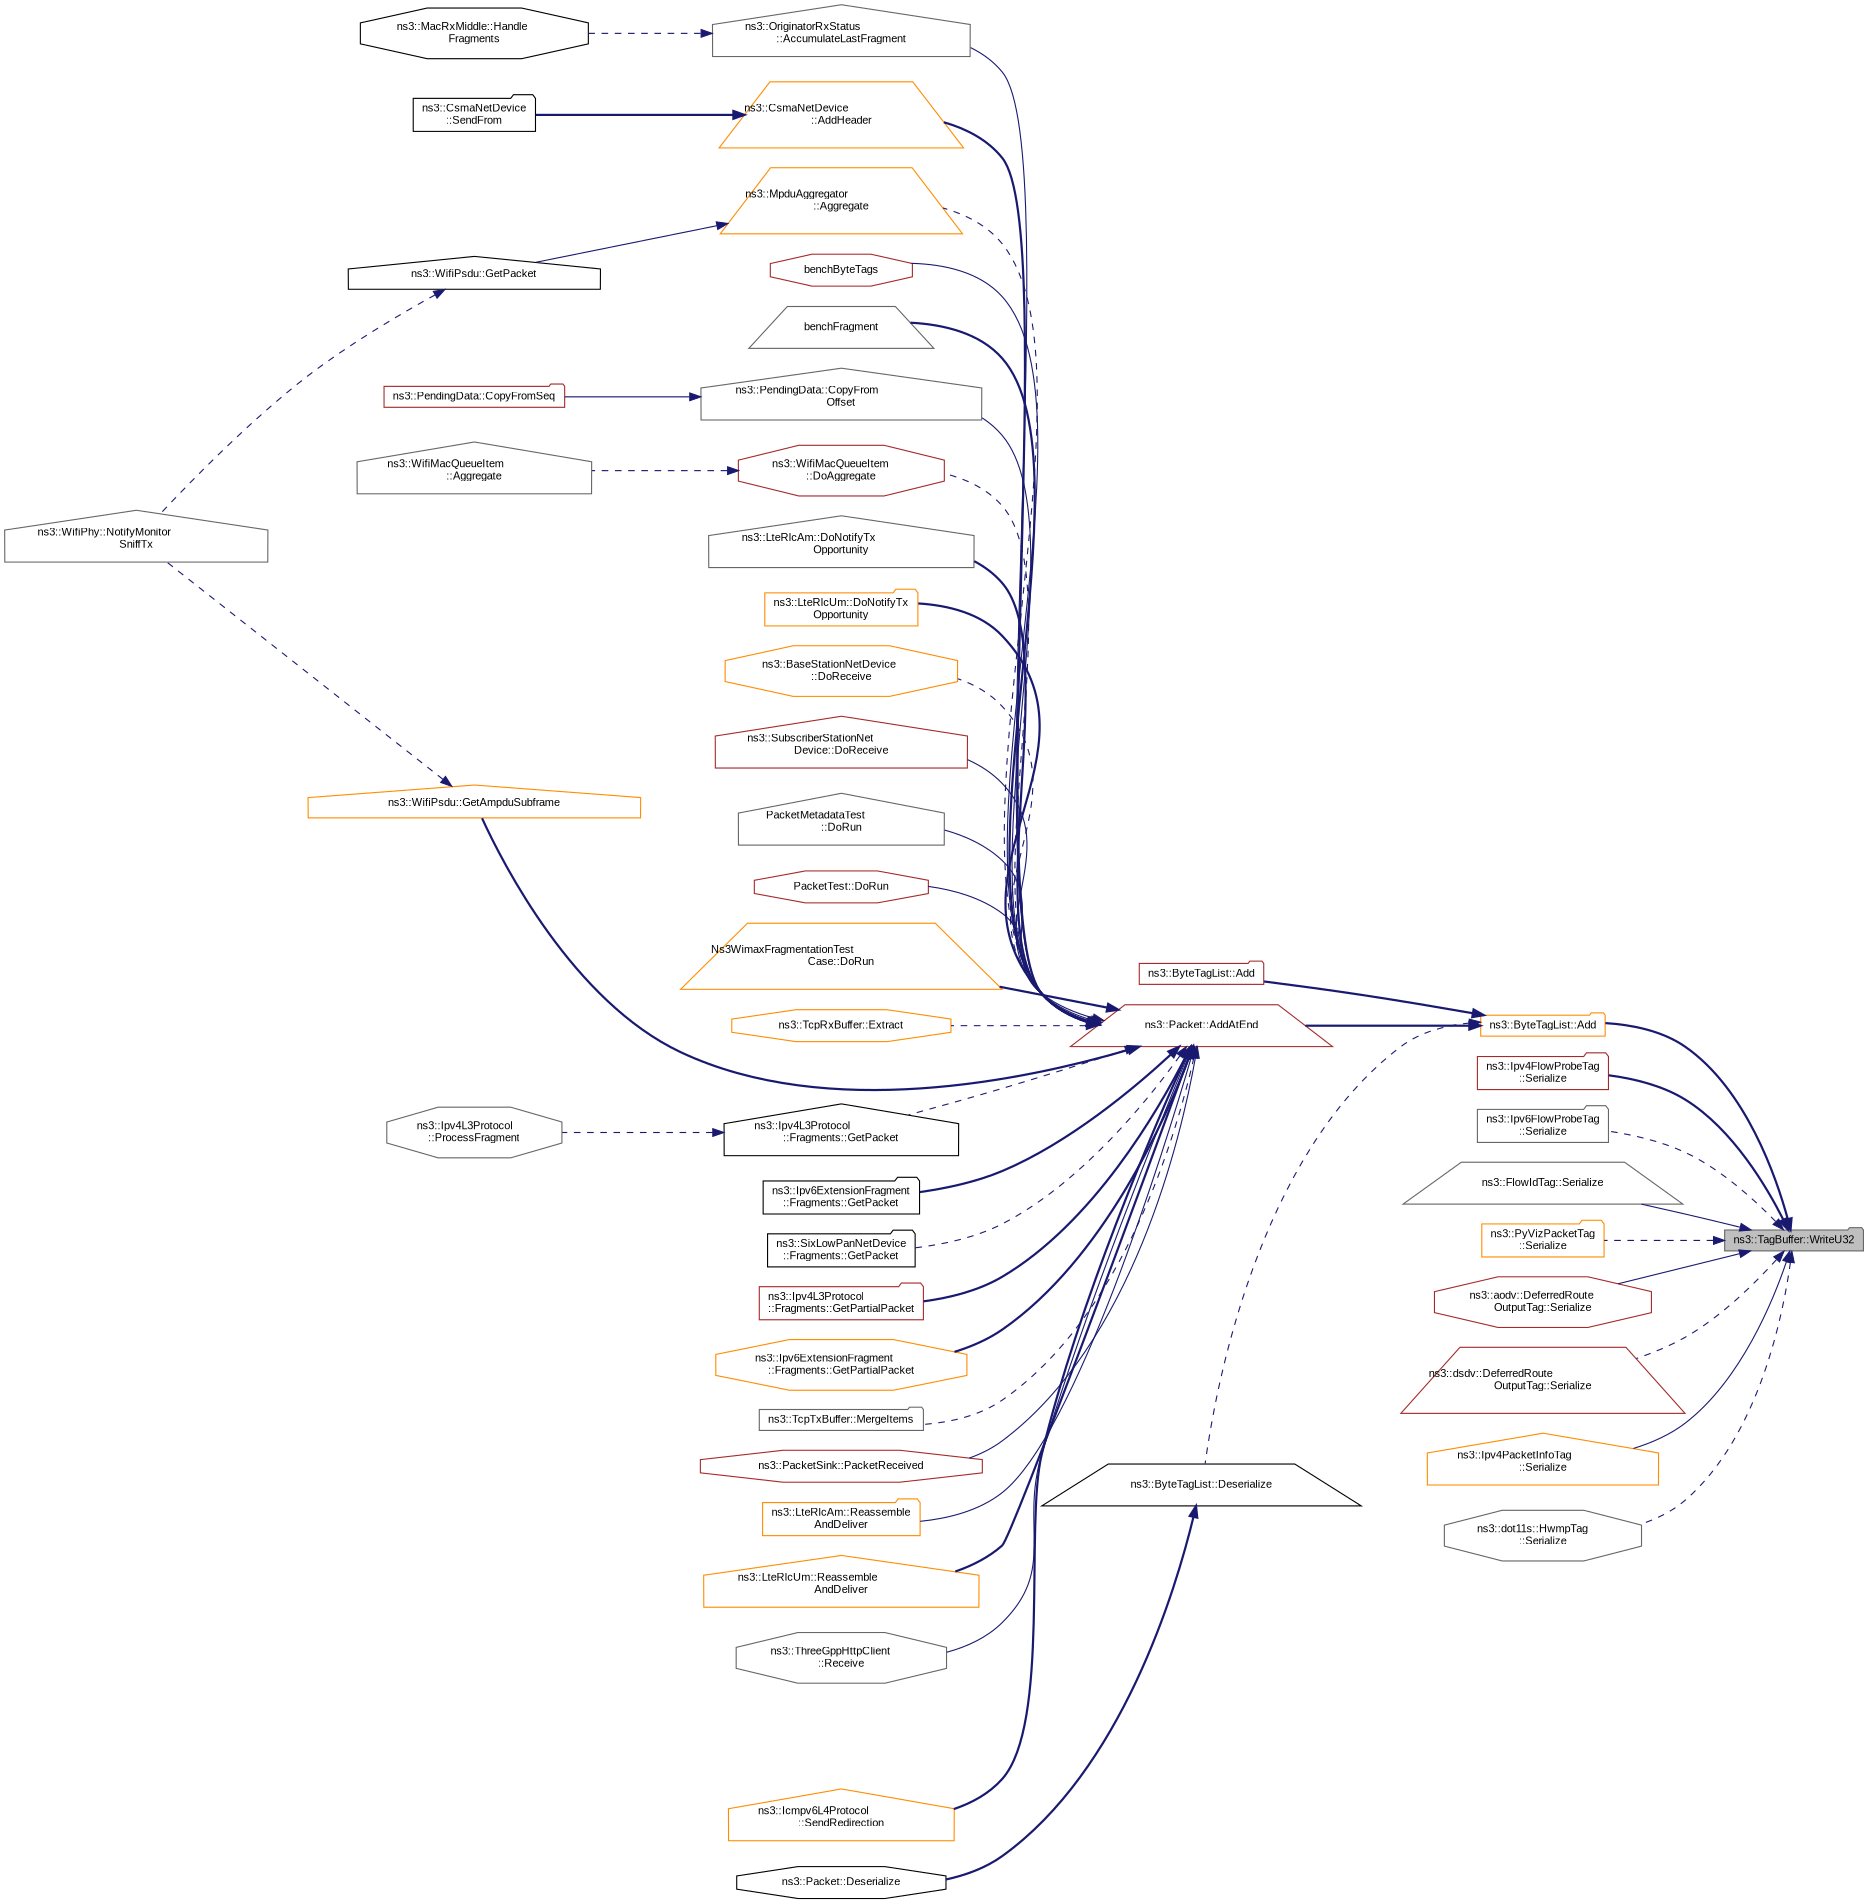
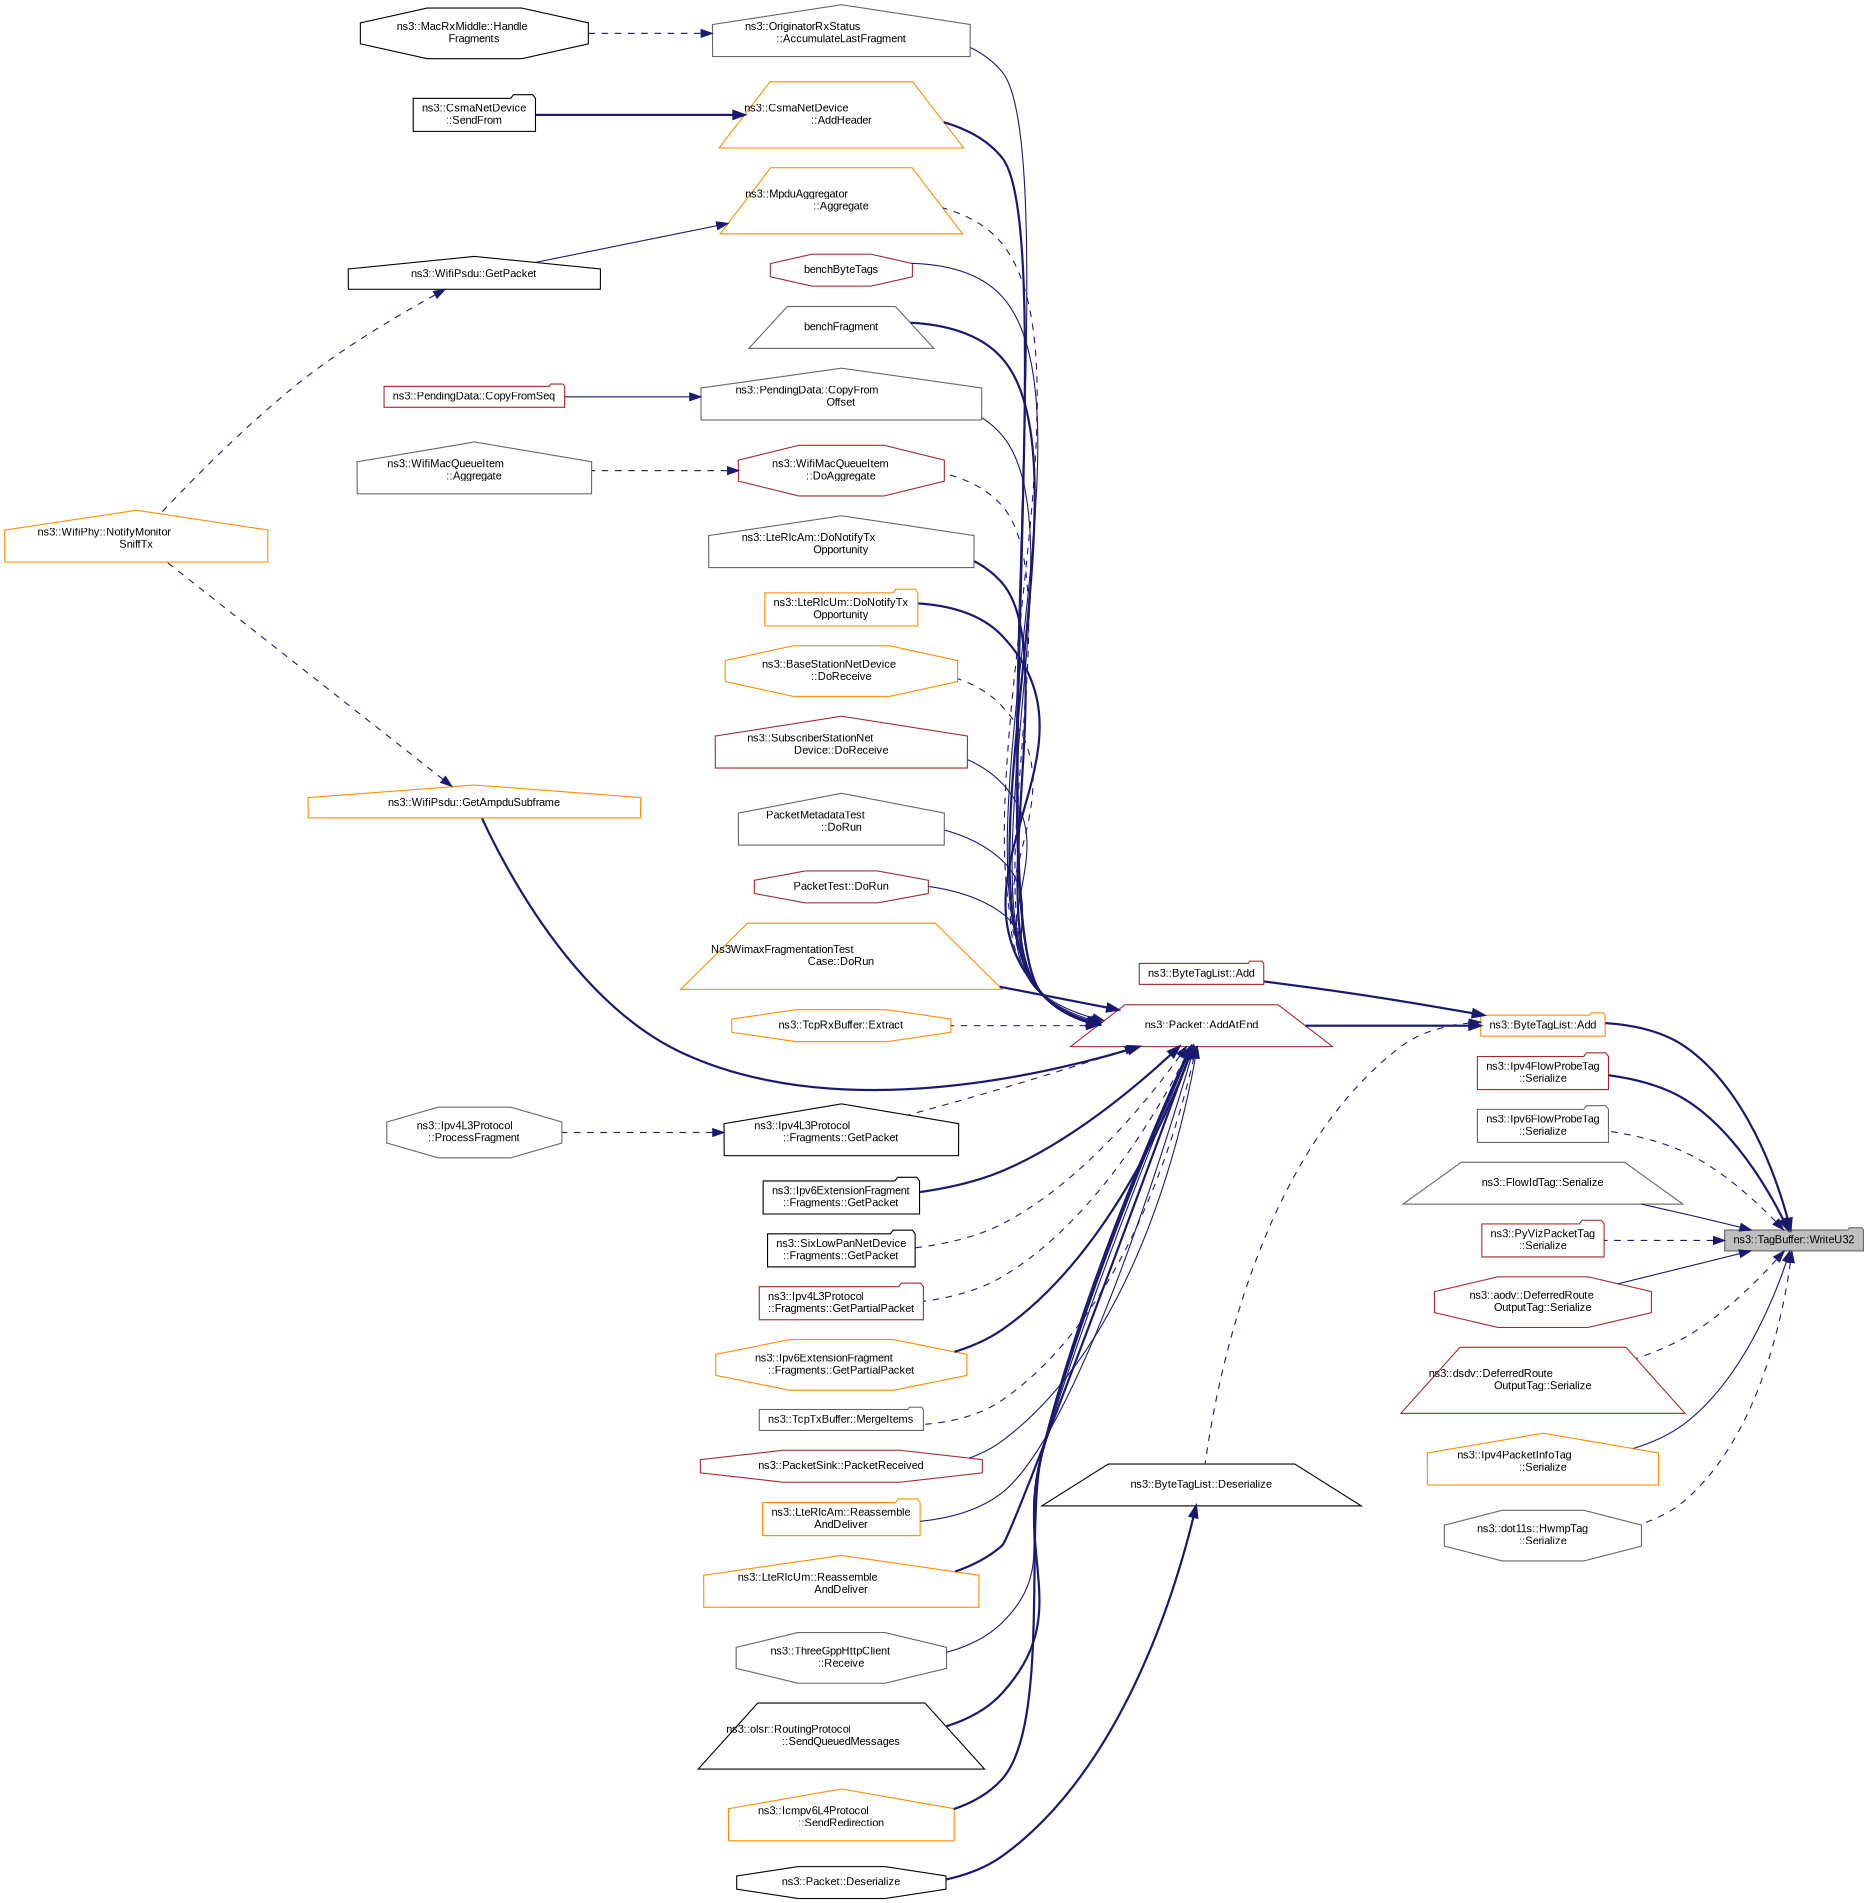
(136, 539) -> (136, 539)
(1081, 1211) -> (1081, 1211)
(1543, 1240) -> (1543, 1240)
none -> (841, 1736)
